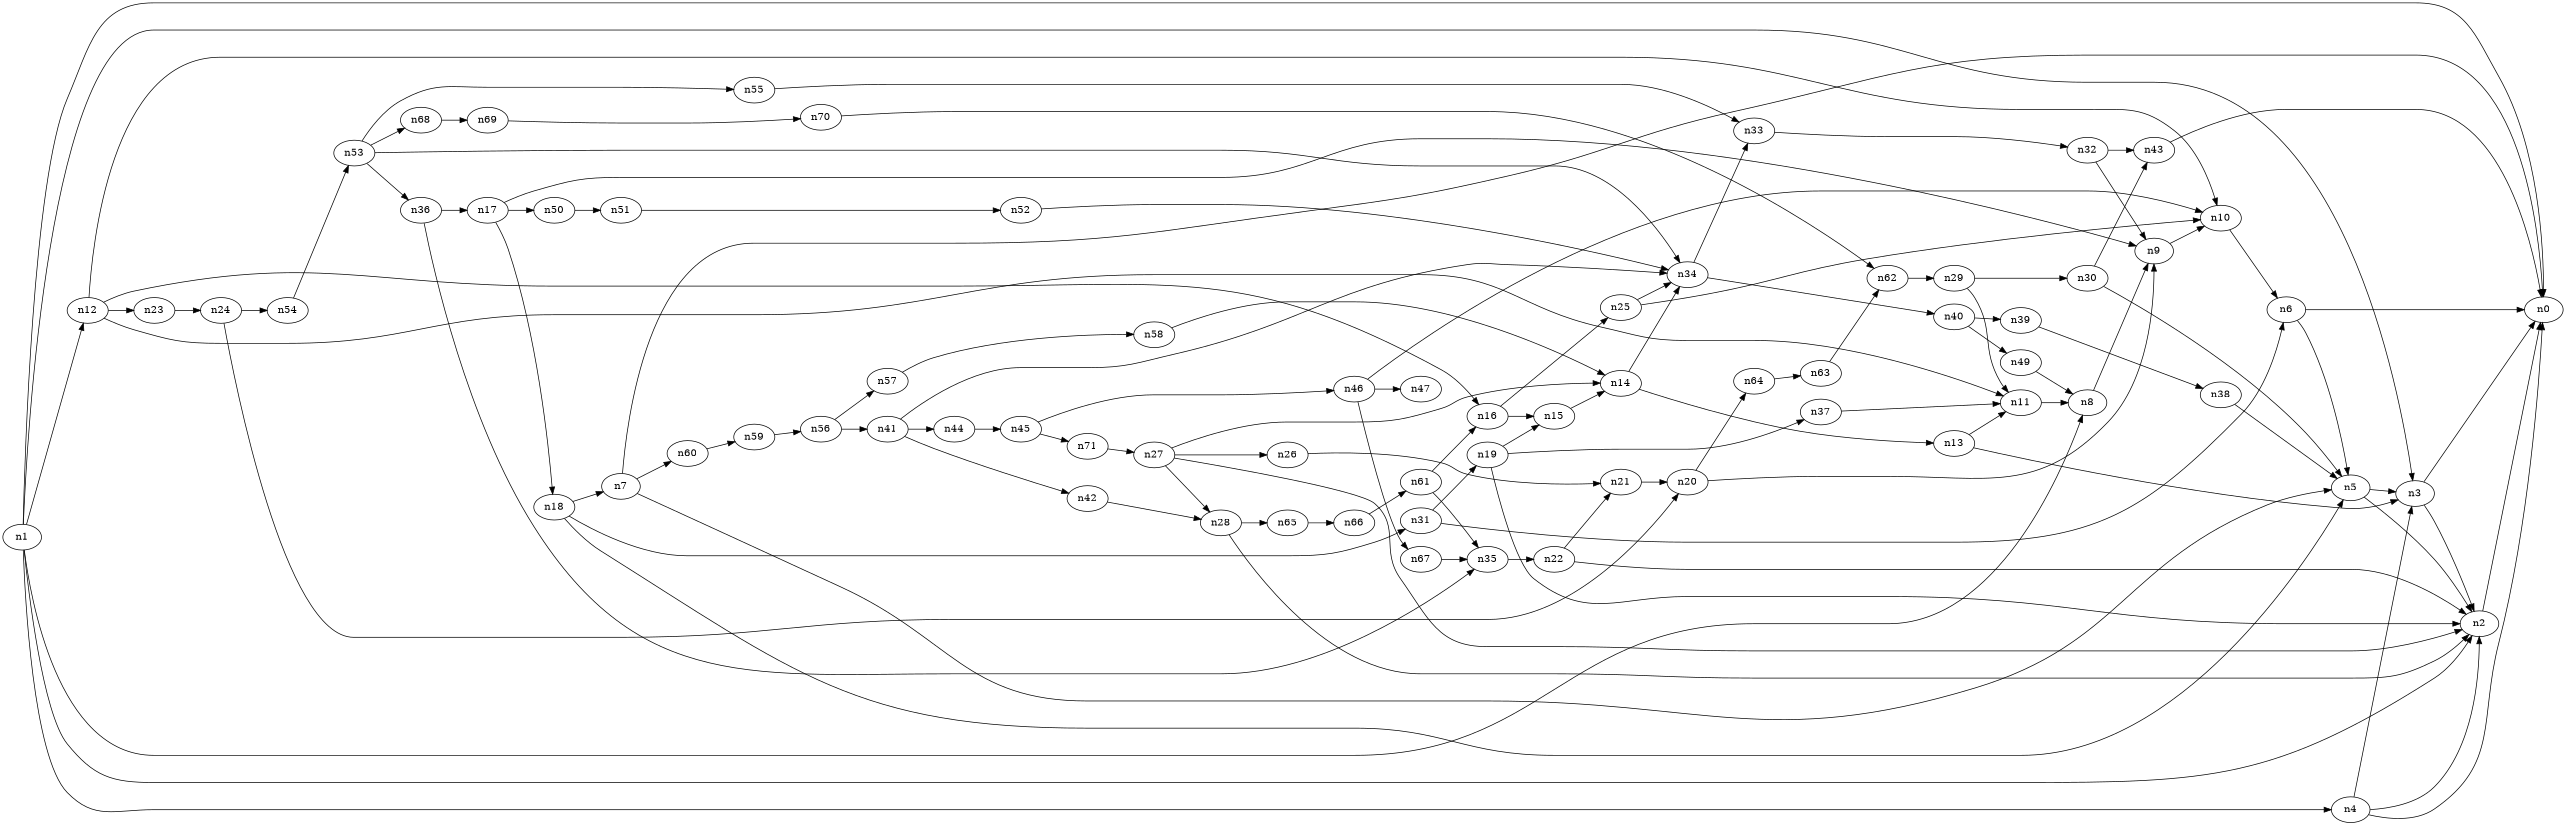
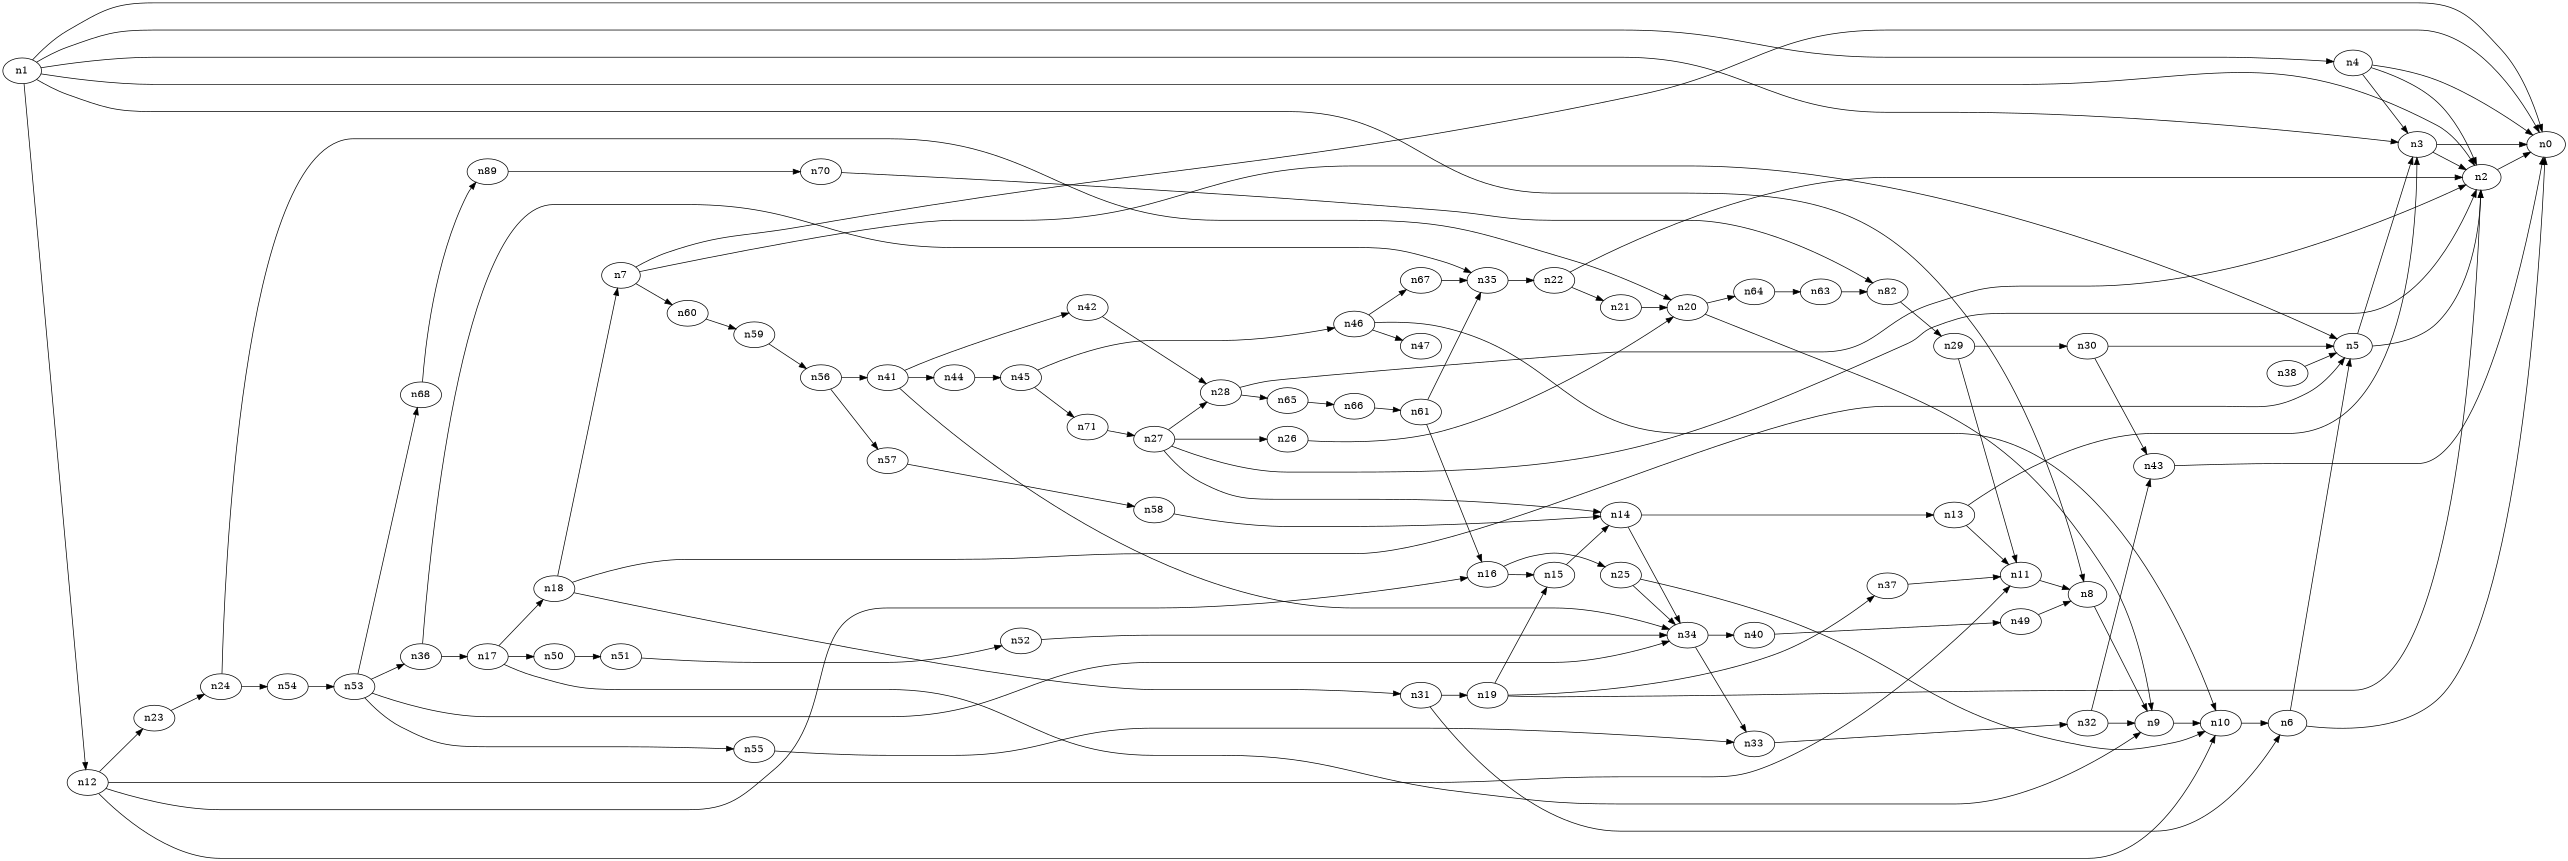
(488, 120) -> (488, 172)
(1888, 278) -> (1888, 292)
(2021, 320) -> none
(1451, 467) -> (1497, 412)
